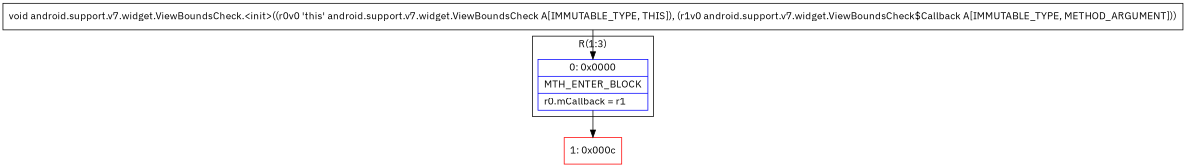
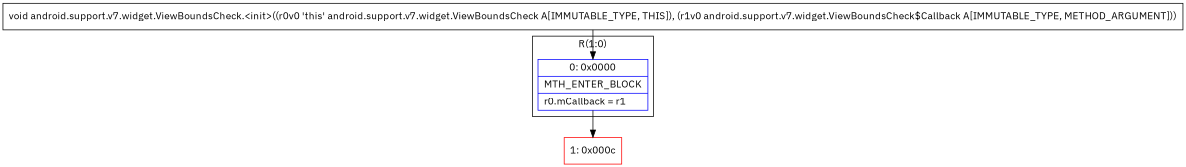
(593, 45) -> (593, 45)
